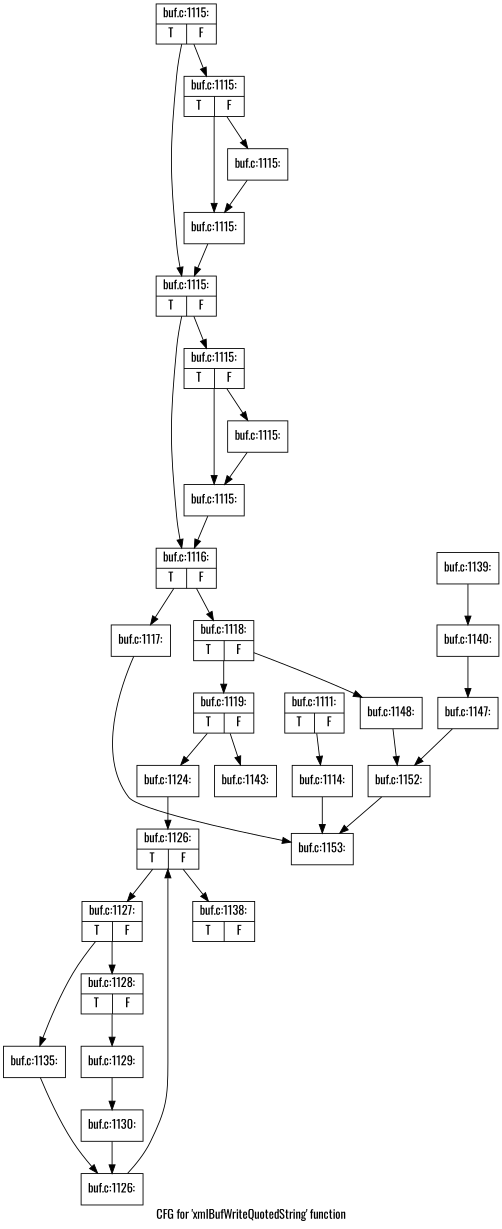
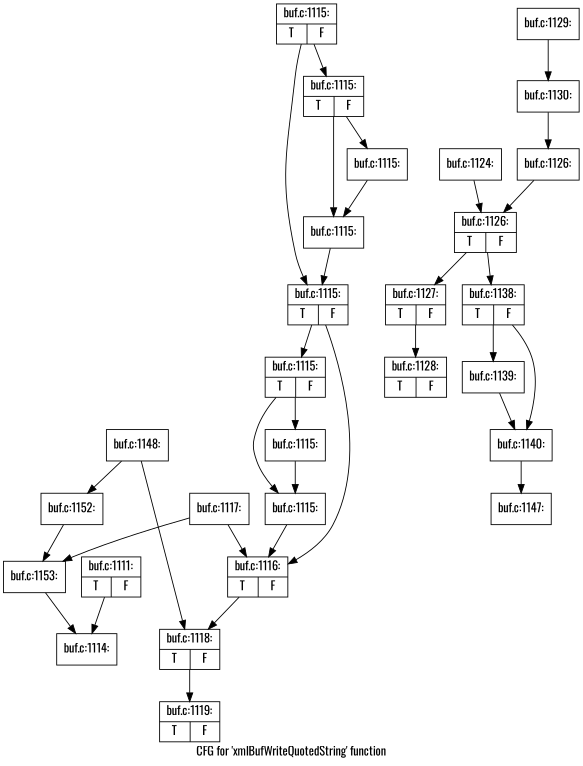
none -> (493, 339)
none -> (535, 370)
(165, 603) -> (235, 537)
(304, 672) -> (162, 541)
(437, 744) -> none
(197, 746) -> none
(246, 781) -> none
(322, 811) -> (58, 610)
(112, 1026) -> none
(34, 1062) -> none
